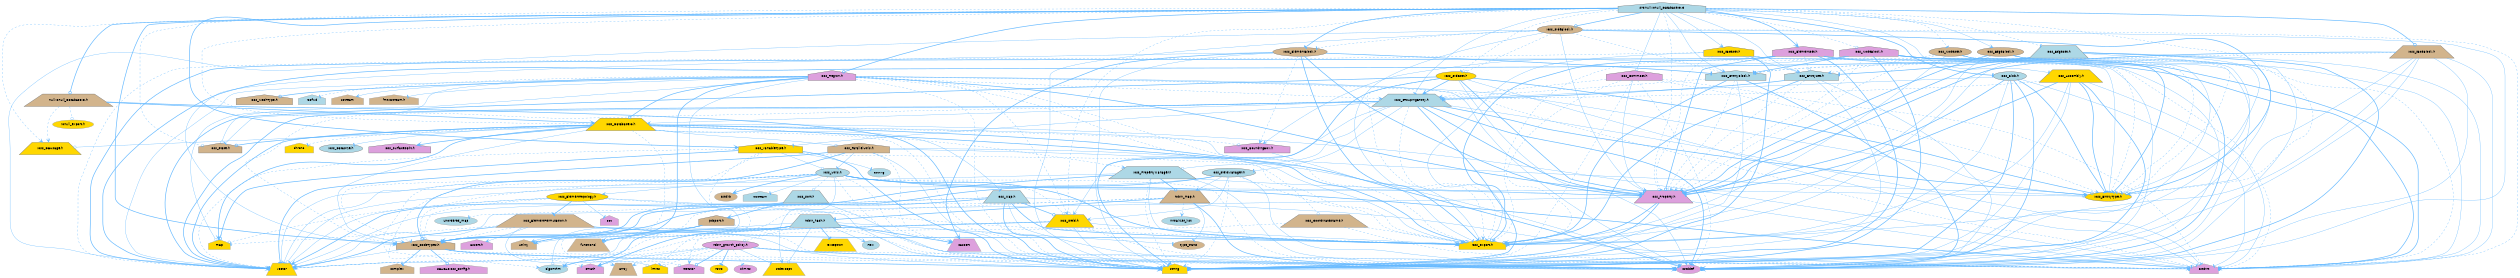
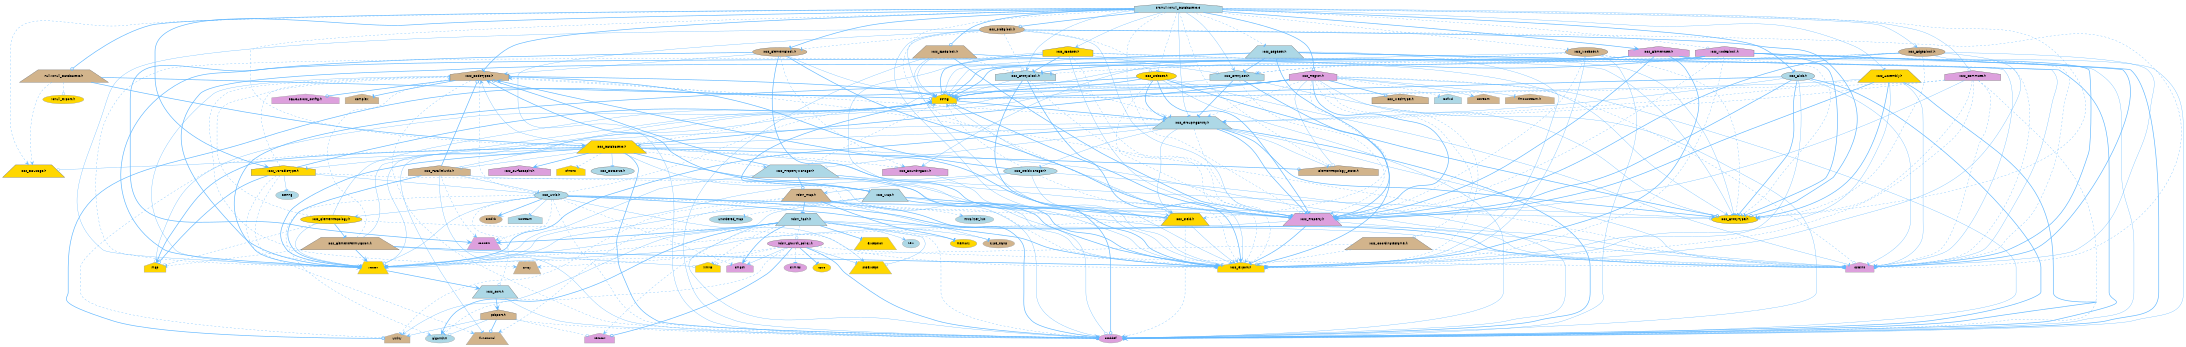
(1538, 63) -> (1048, 64)
(220, 149) -> (1339, 171)
(532, 204) -> (432, 279)
(609, 221) -> none
none -> (964, 244)
(477, 245) -> none
(1440, 260) -> (1055, 110)
